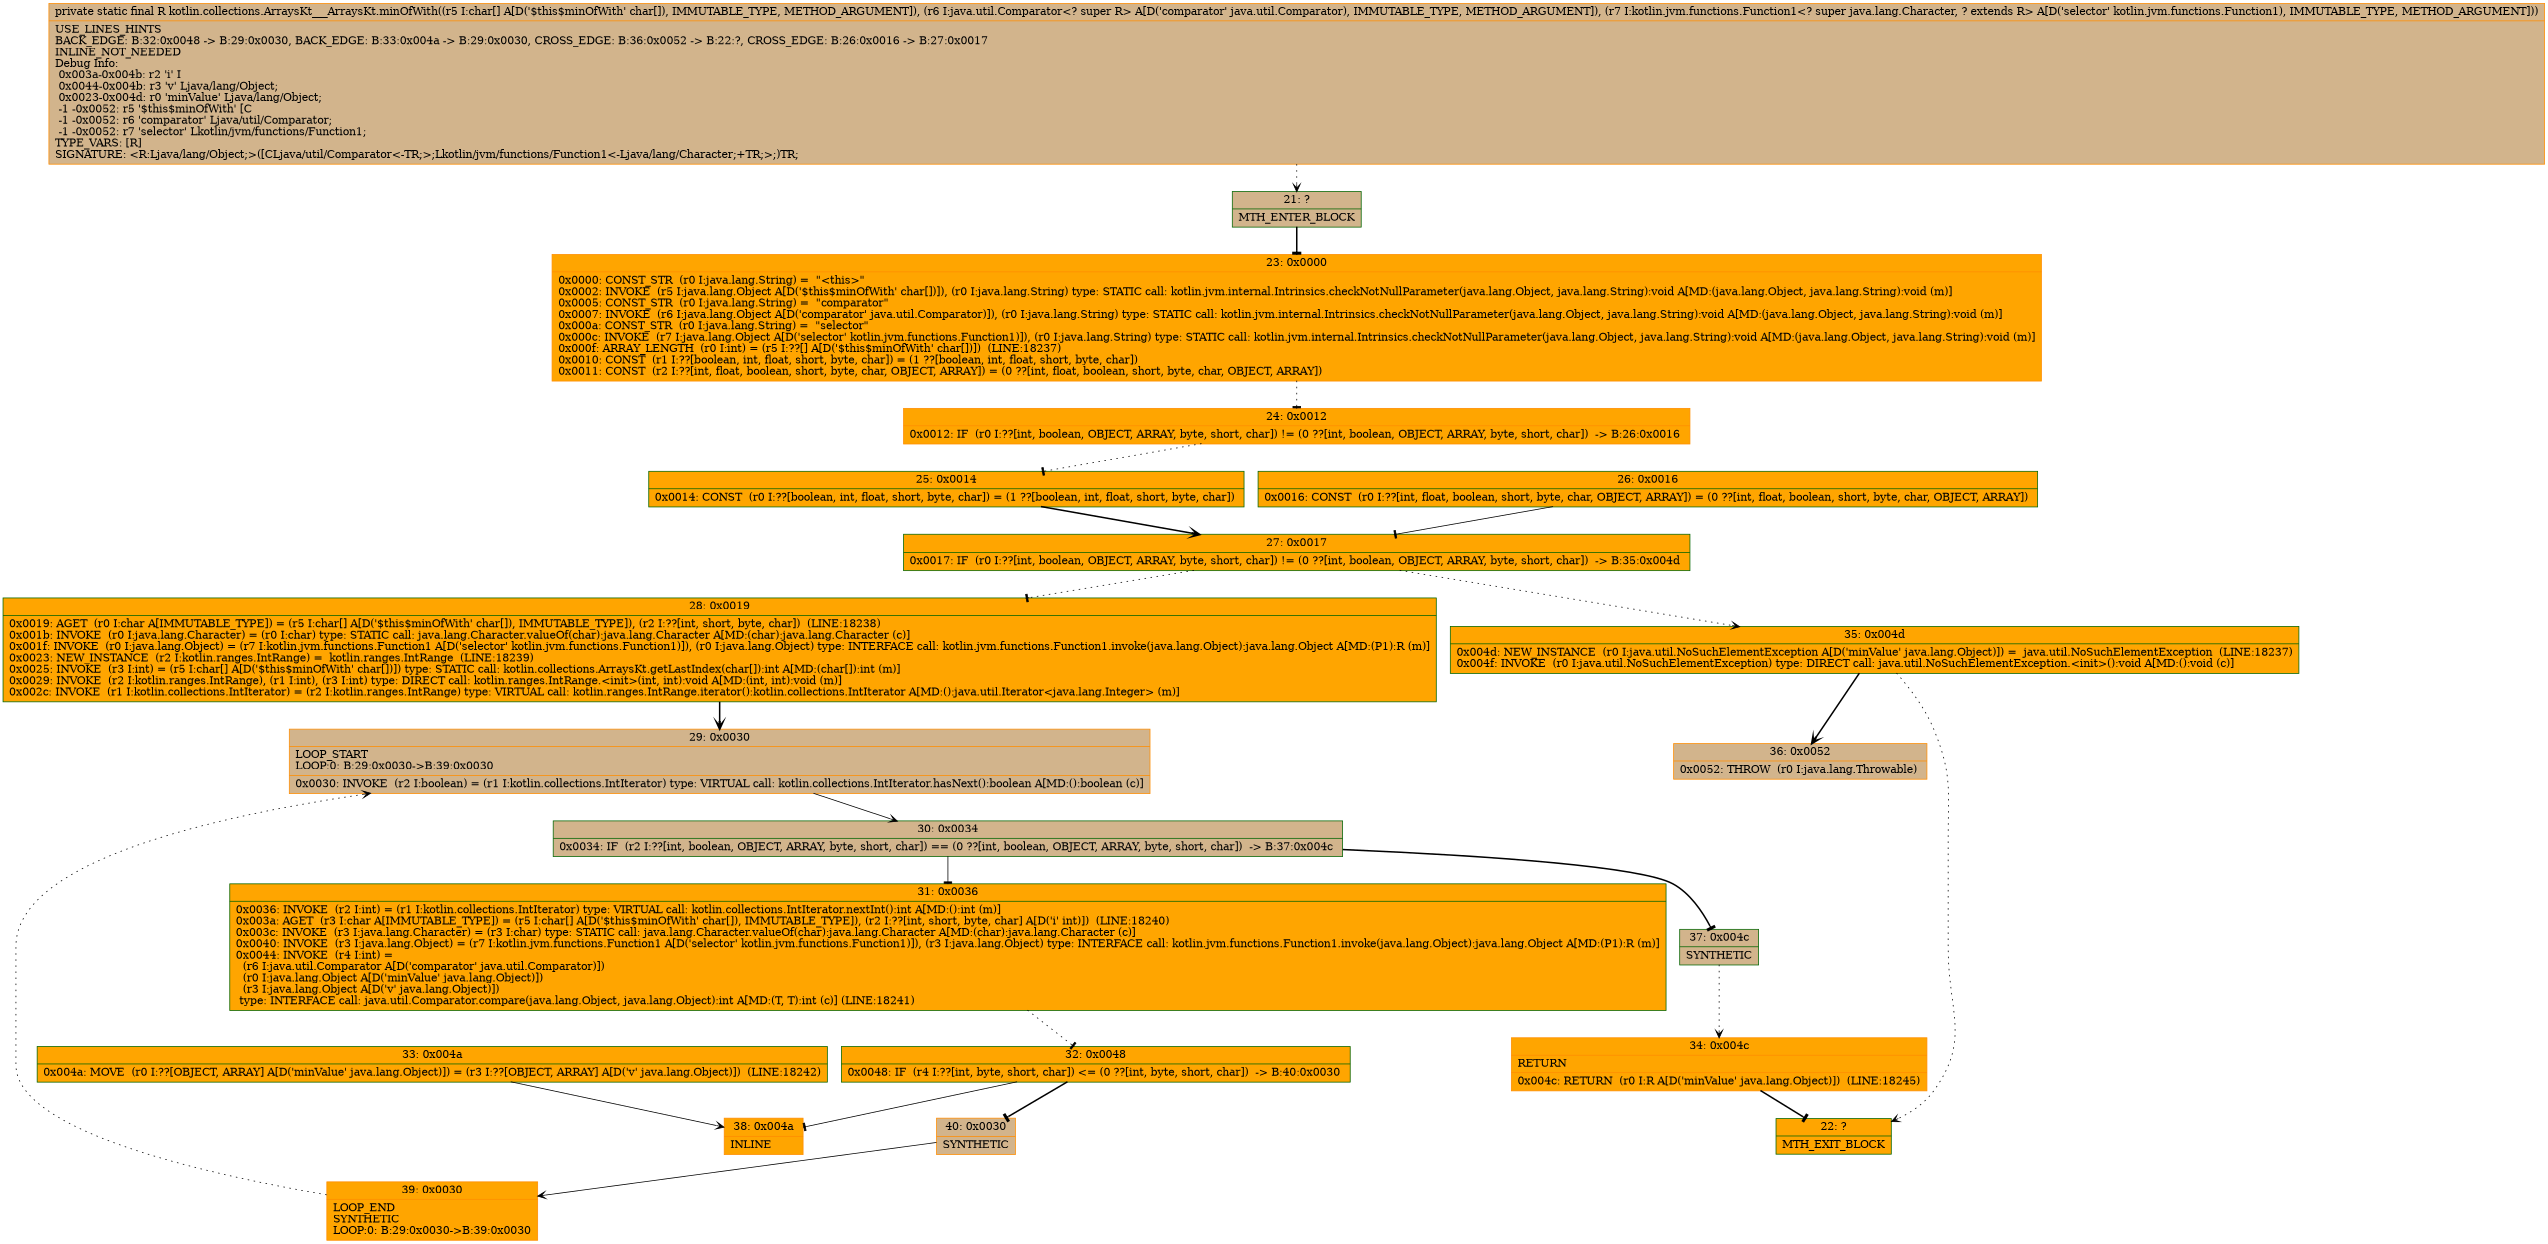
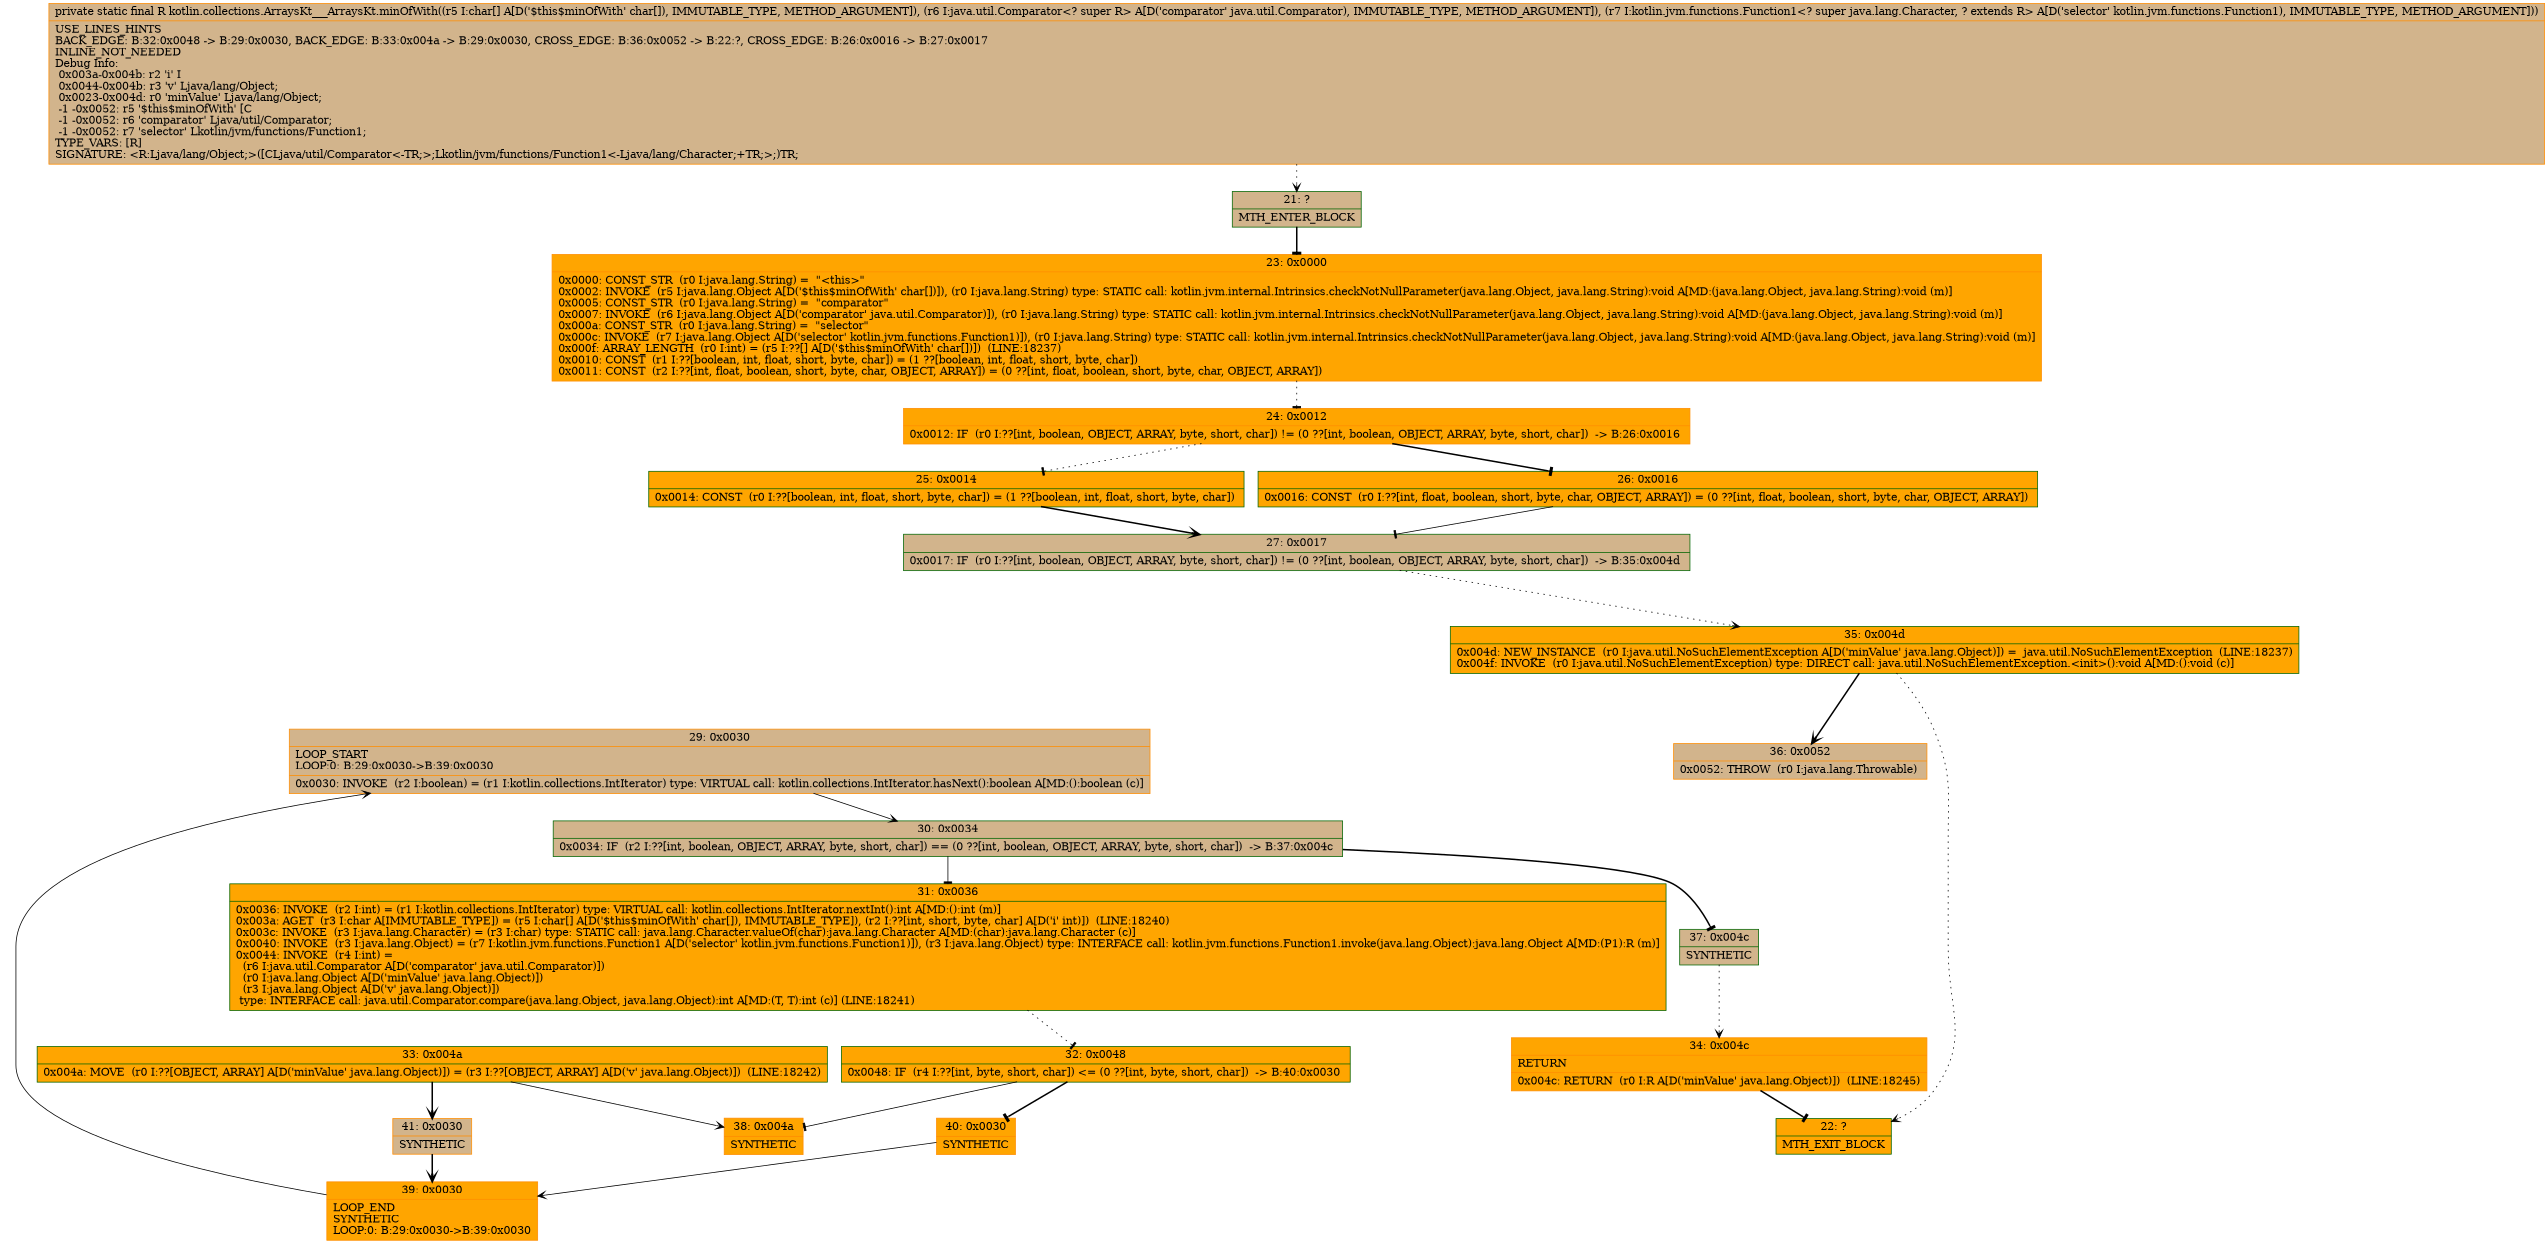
none -> (1470, 457)
(1297, 552) -> (1297, 552)
(720, 650) -> none
(16, 982) -> (16, 982)
none -> (432, 1136)
(976, 1136) -> (976, 1136)
(751, 1145) -> (764, 1145)
